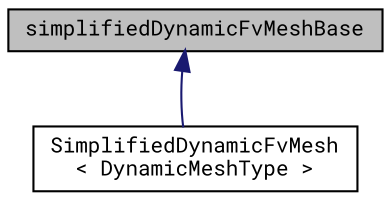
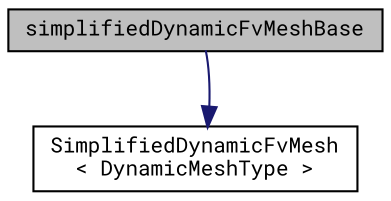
(181, 99) -> (209, 78)
